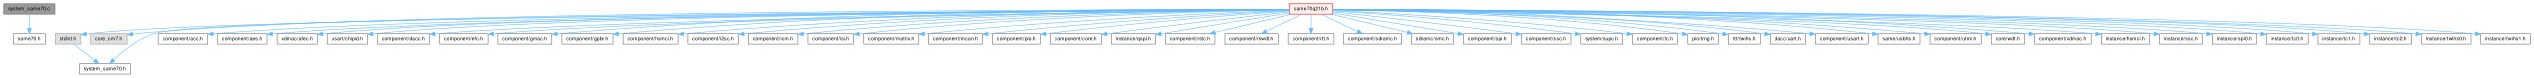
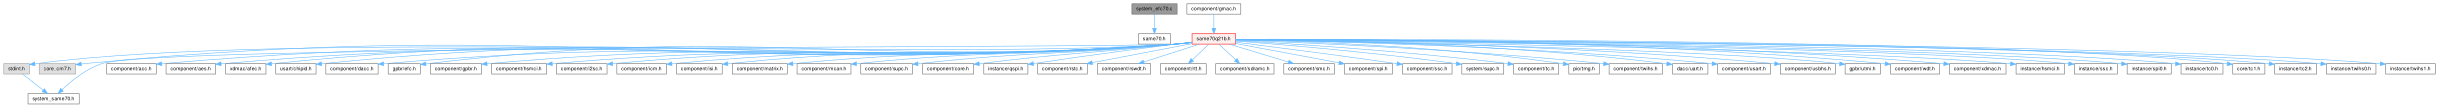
(29, 9) -> (1154, 9)
(923, 14) -> (1214, 21)
(464, 39) -> (404, 69)
(1016, 39) -> (887, 69)
(1432, 39) -> (1309, 69)
(1744, 39) -> (1636, 69)
(1899, 39) -> (1808, 69)
(1956, 39) -> (1863, 69)
(2008, 39) -> (1915, 69)
(2339, 39) -> (2249, 69)
